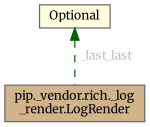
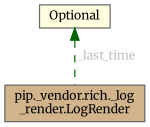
(105, 57) -> (105, 57)
